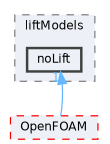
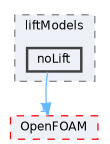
(62, 100) -> (46, 89)
